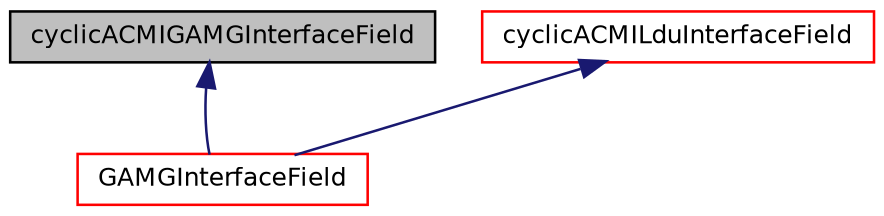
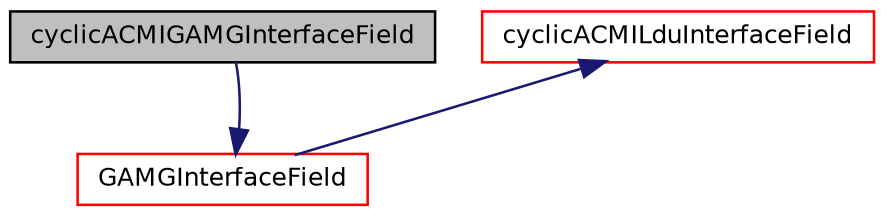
(206, 121) -> (240, 96)
